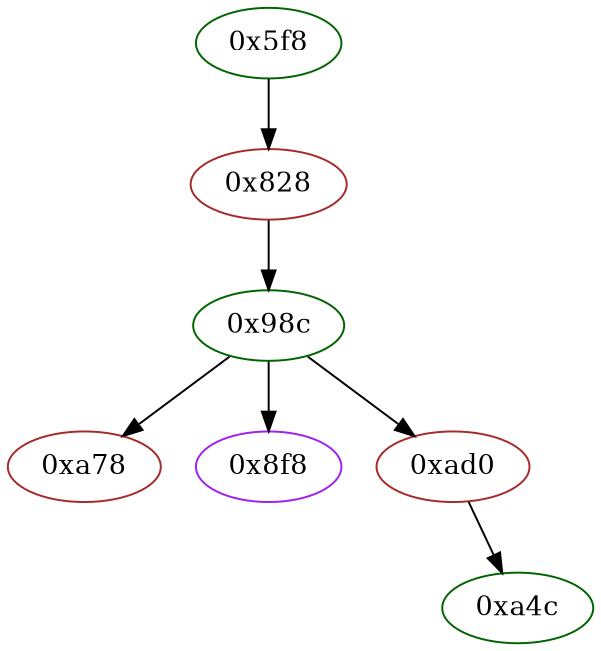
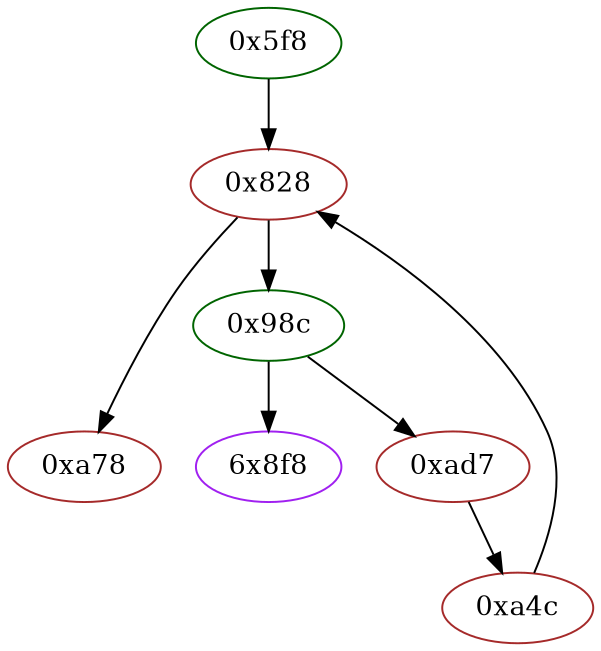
none -> (506, 365)
(184, 390) -> (164, 310)
(269, 467) -> (269, 467)
(453, 467) -> (453, 467)
(518, 608) -> (518, 608)
